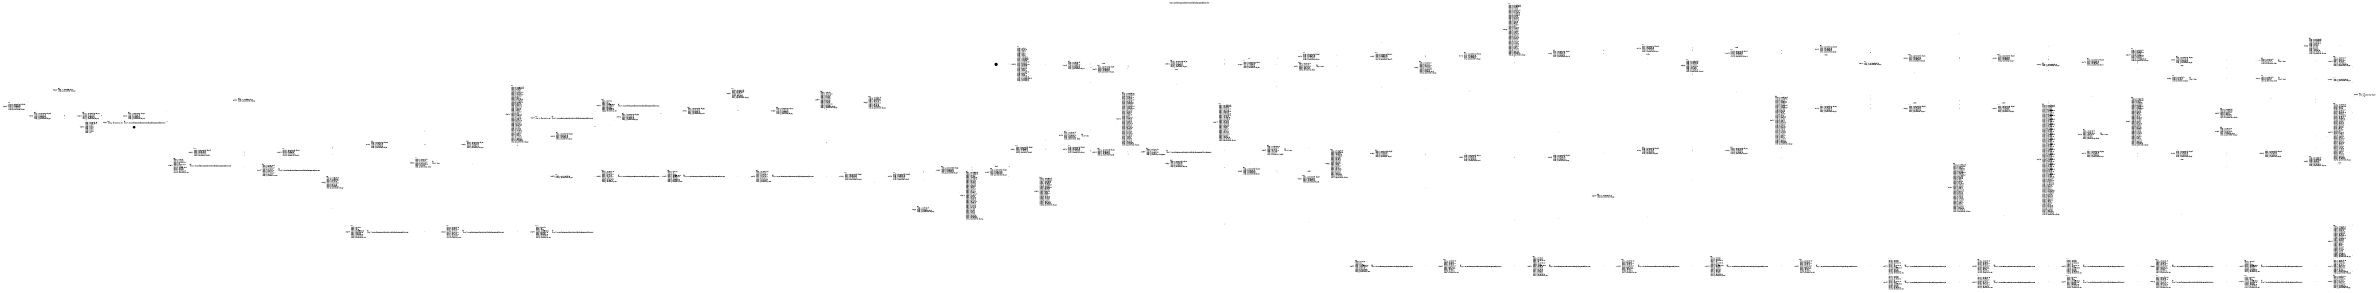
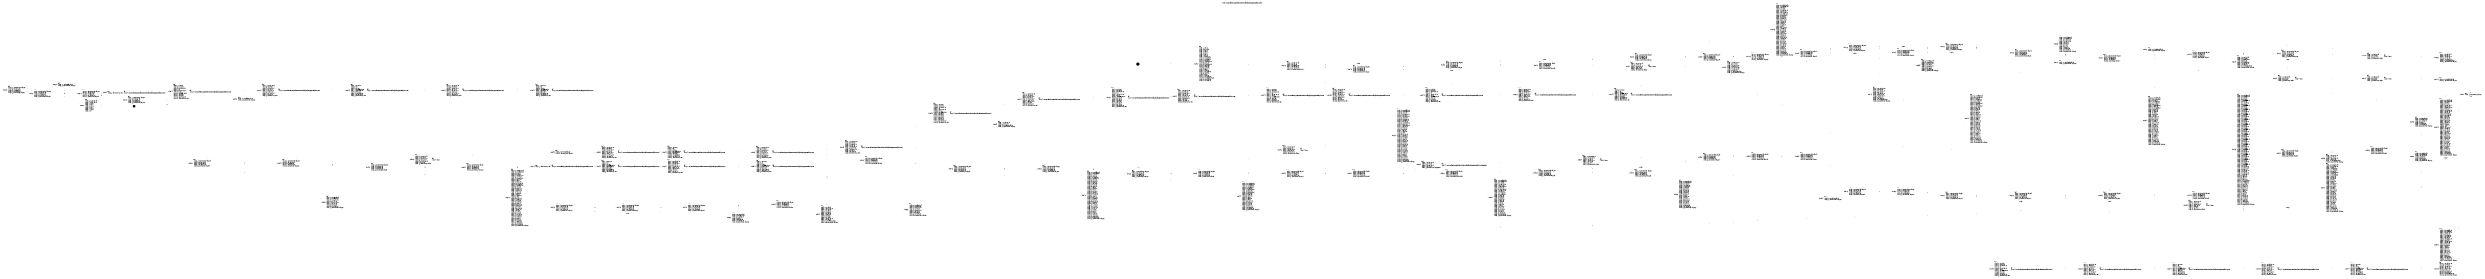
none -> (694, 167)
none -> (628, 213)
